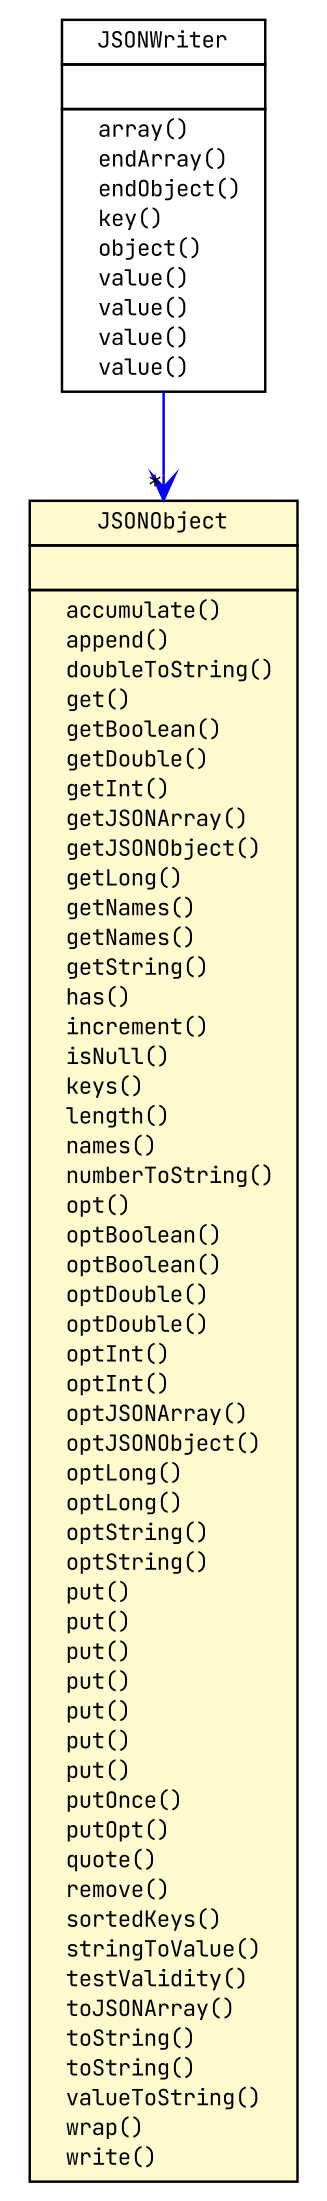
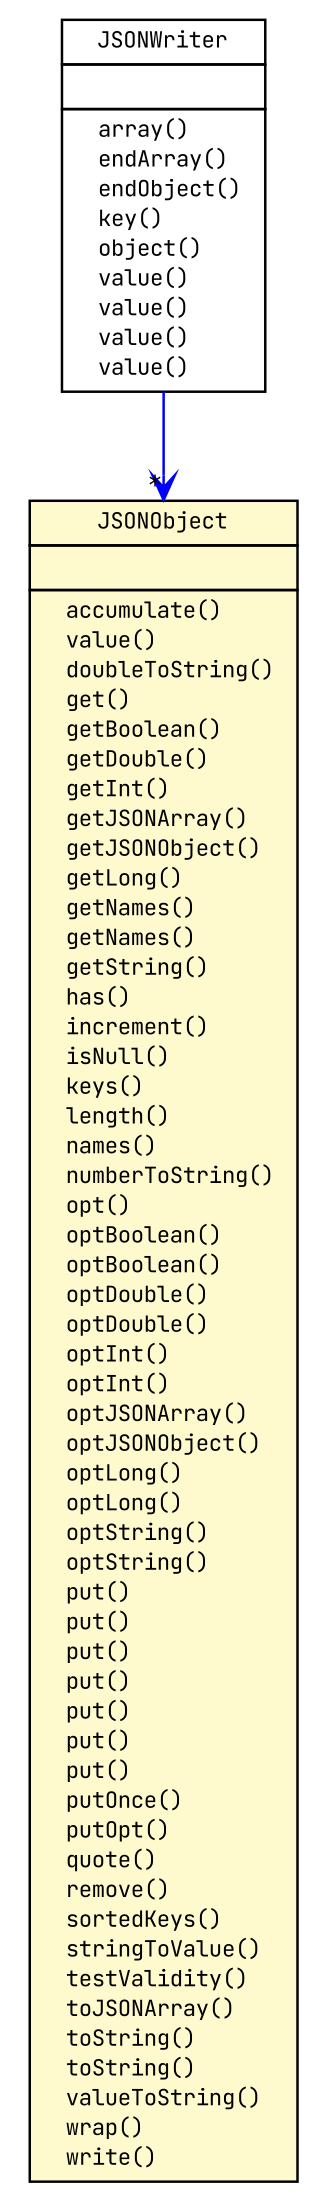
(112, 641) -> (105, 641)
